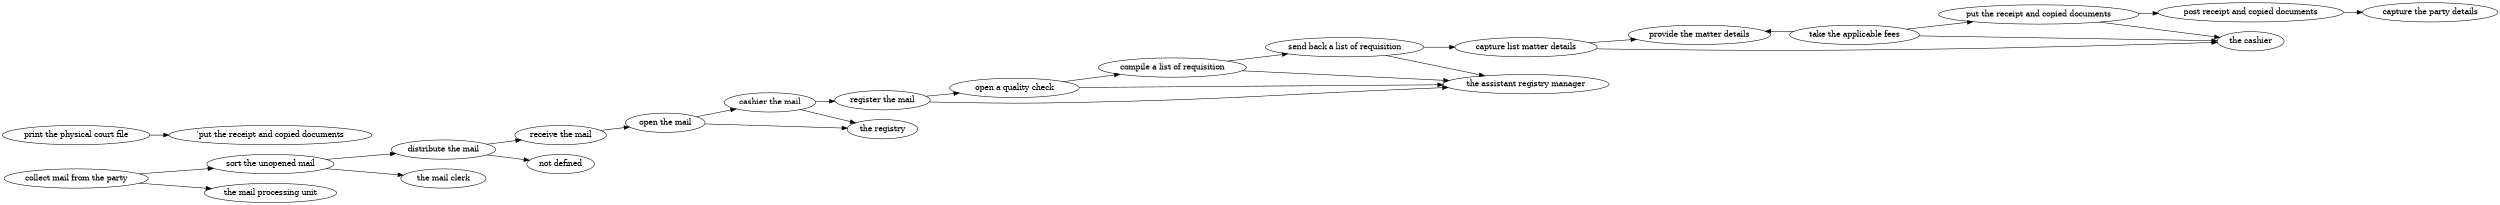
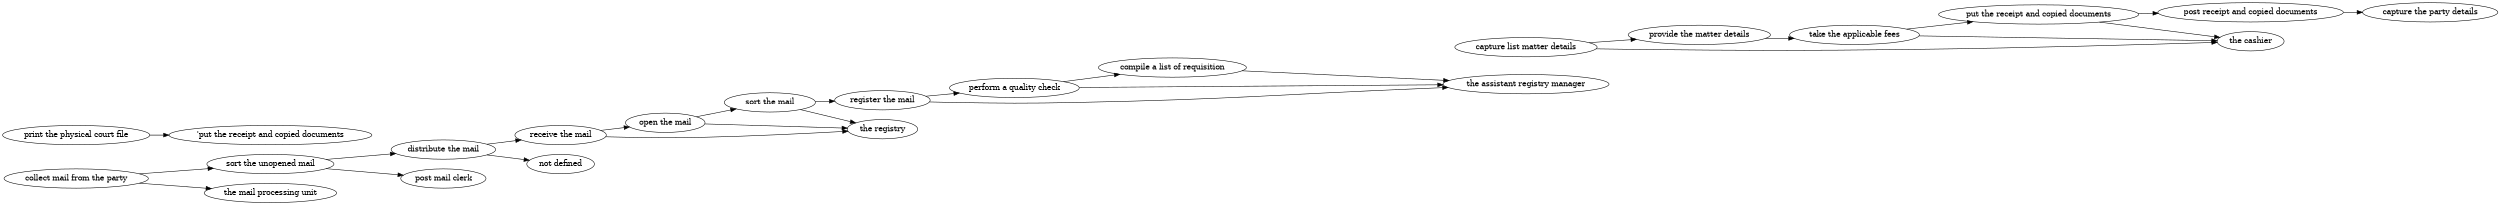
(1782, 31) -> (1777, 38)
(1345, 47) -> none
(1014, 88) -> (1014, 88)
(770, 102) -> (770, 102)
none -> (724, 137)
(443, 179) -> (443, 179)
